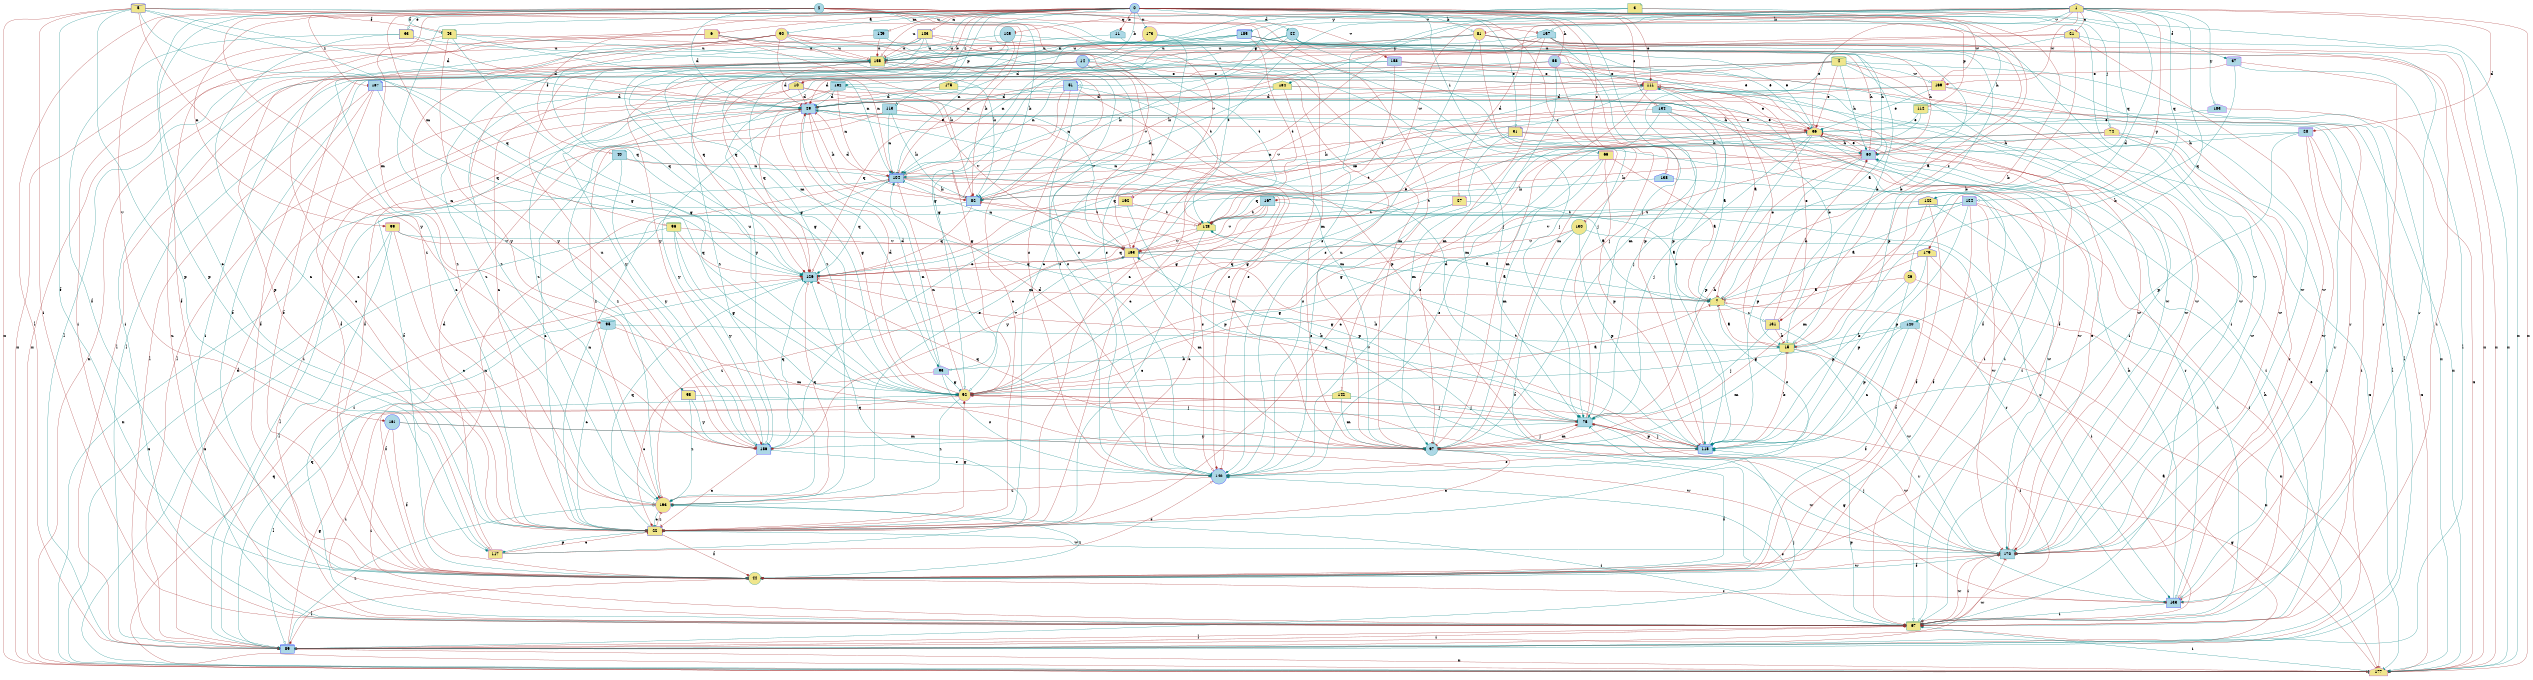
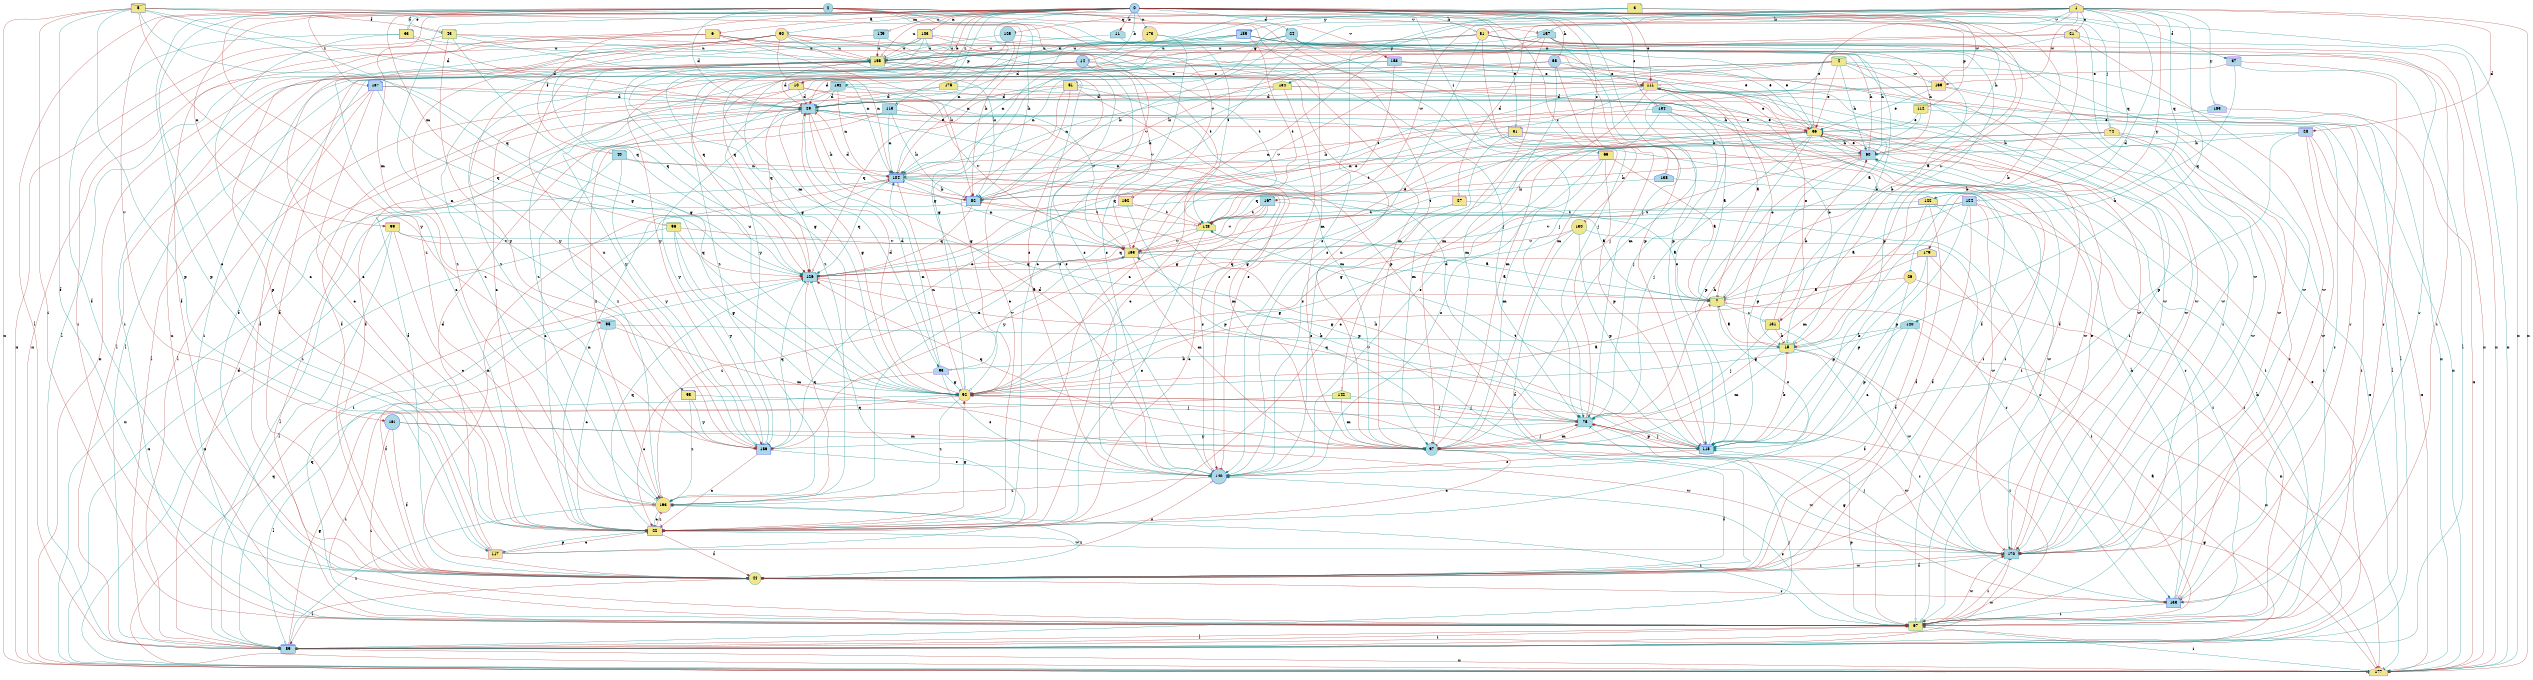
(1071, 86) -> (1071, 86)
(1031, 290) -> (1034, 290)
(1717, 301) -> (1717, 301)
